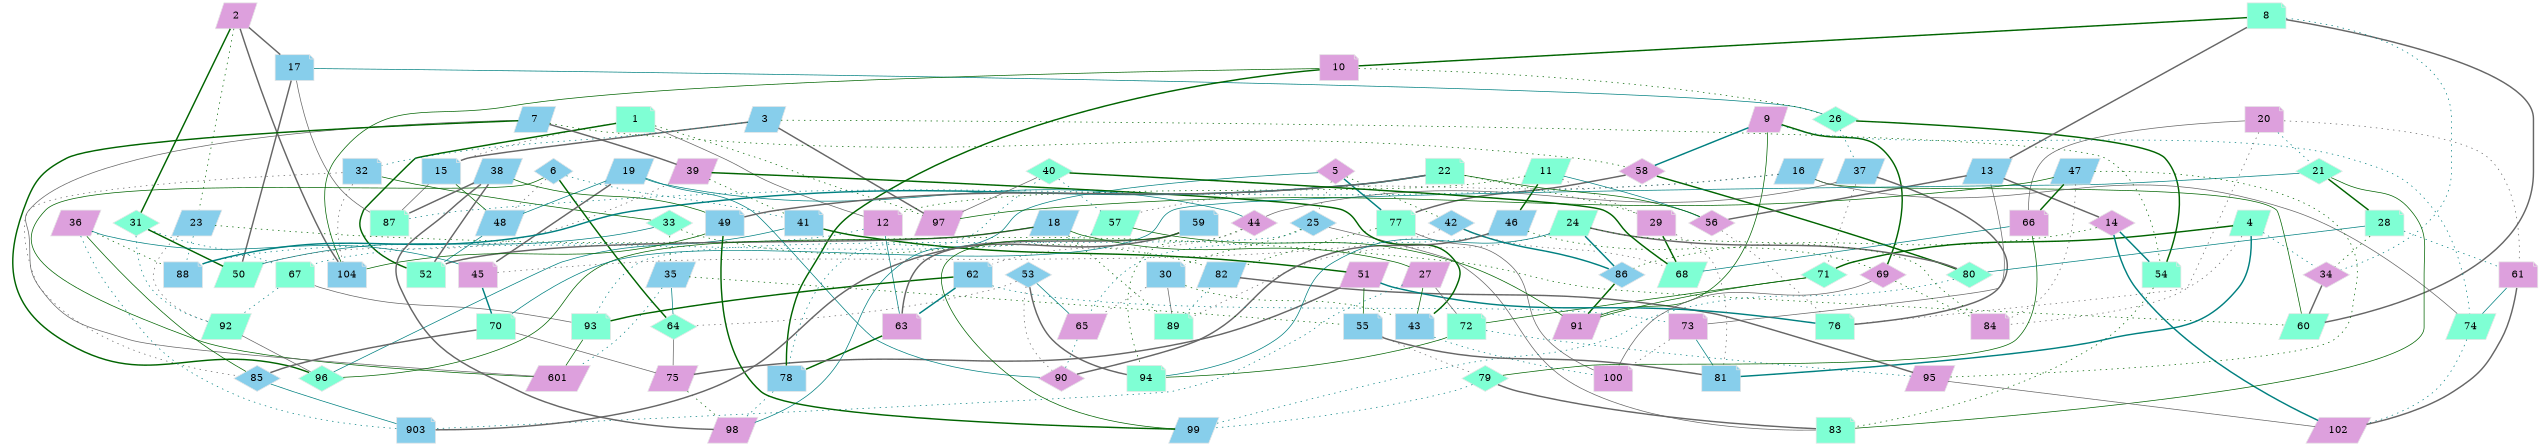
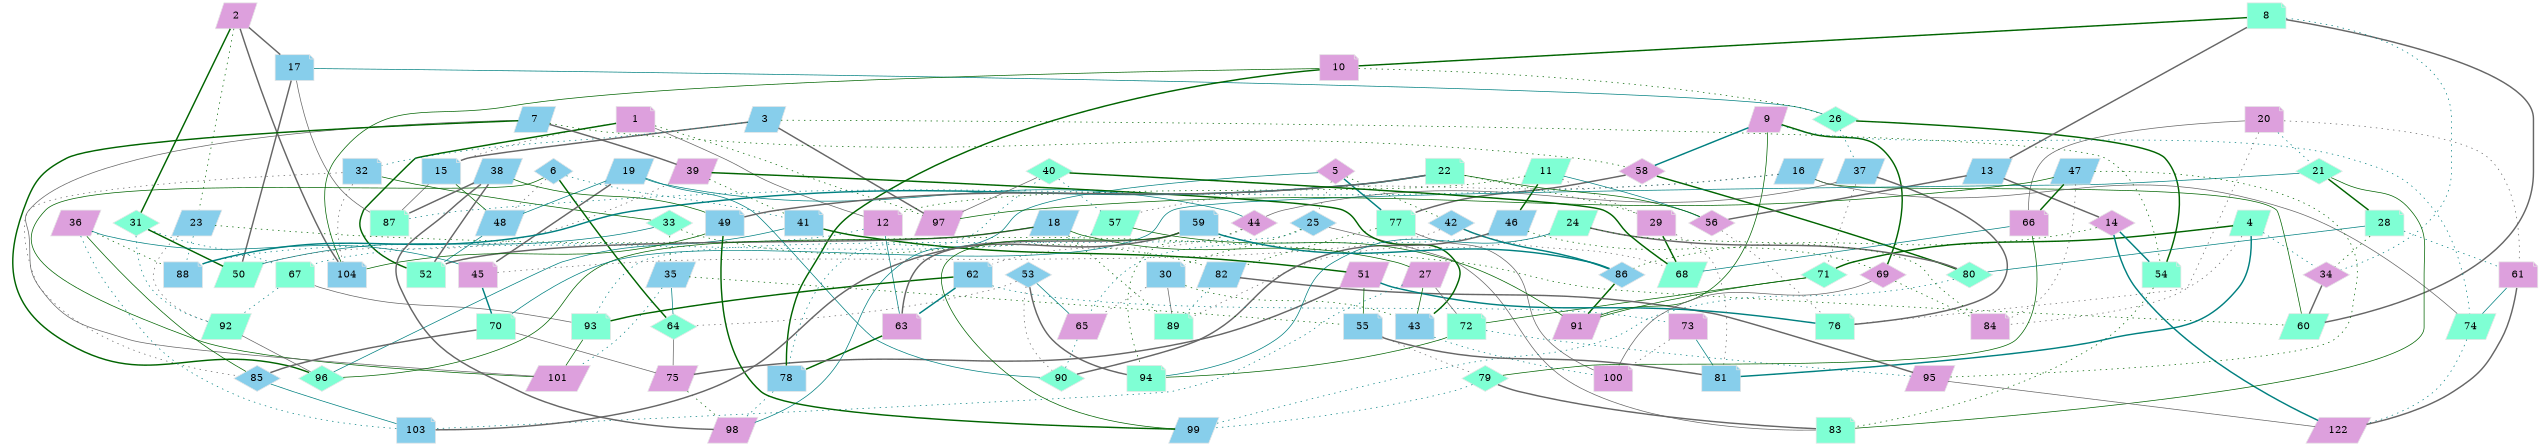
(636, 119) -> (636, 119)
(1605, 257) -> (1503, 250)
(1906, 302) -> none
(558, 378) -> (558, 378)
(1061, 378) -> (1061, 378)
(416, 430) -> (416, 430)
(2338, 430) -> (2338, 430)
